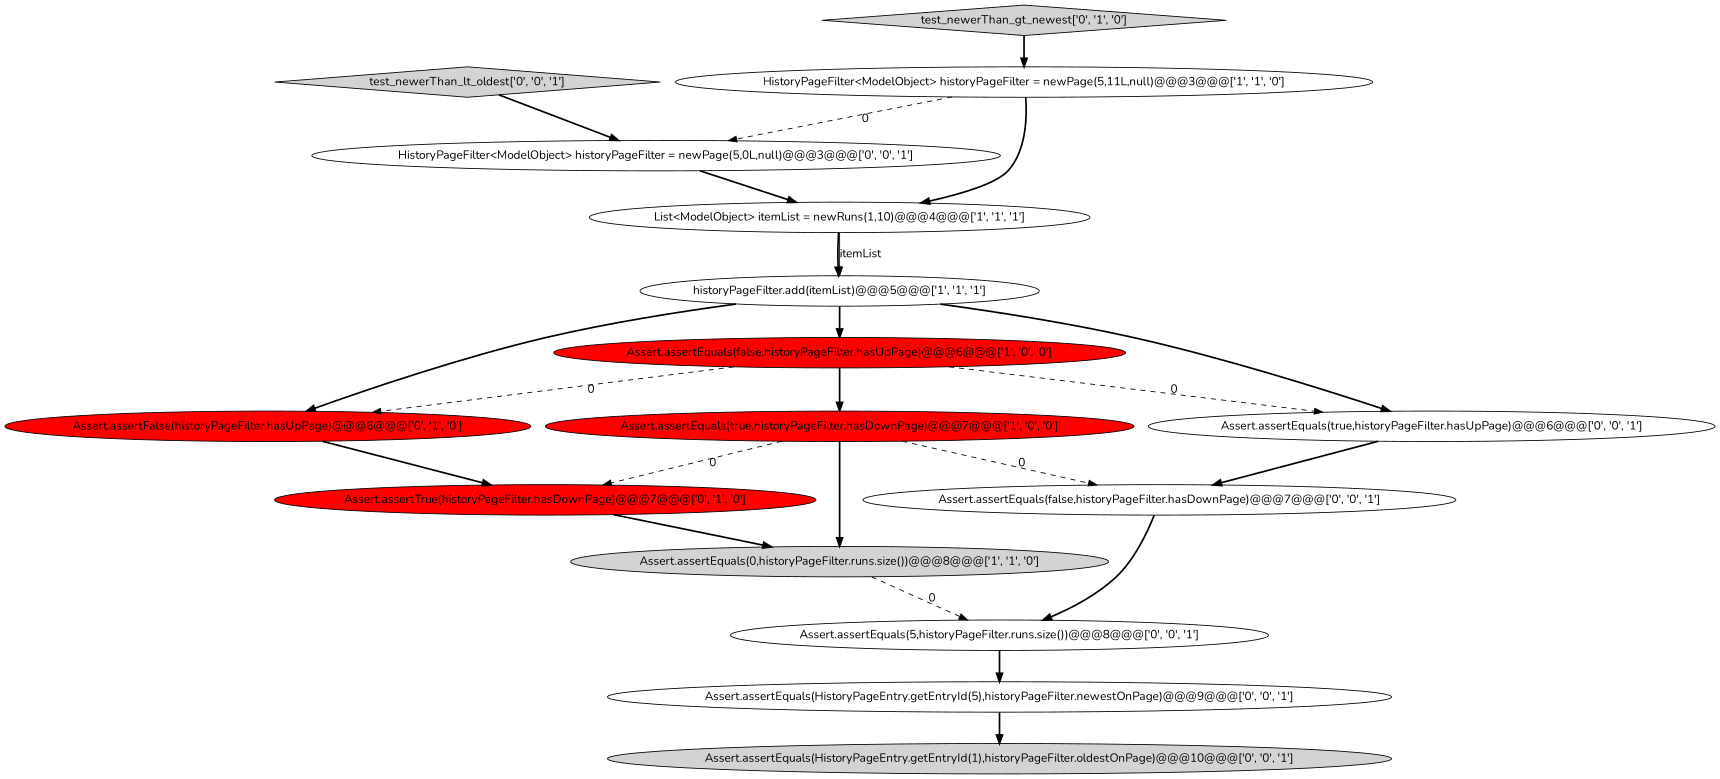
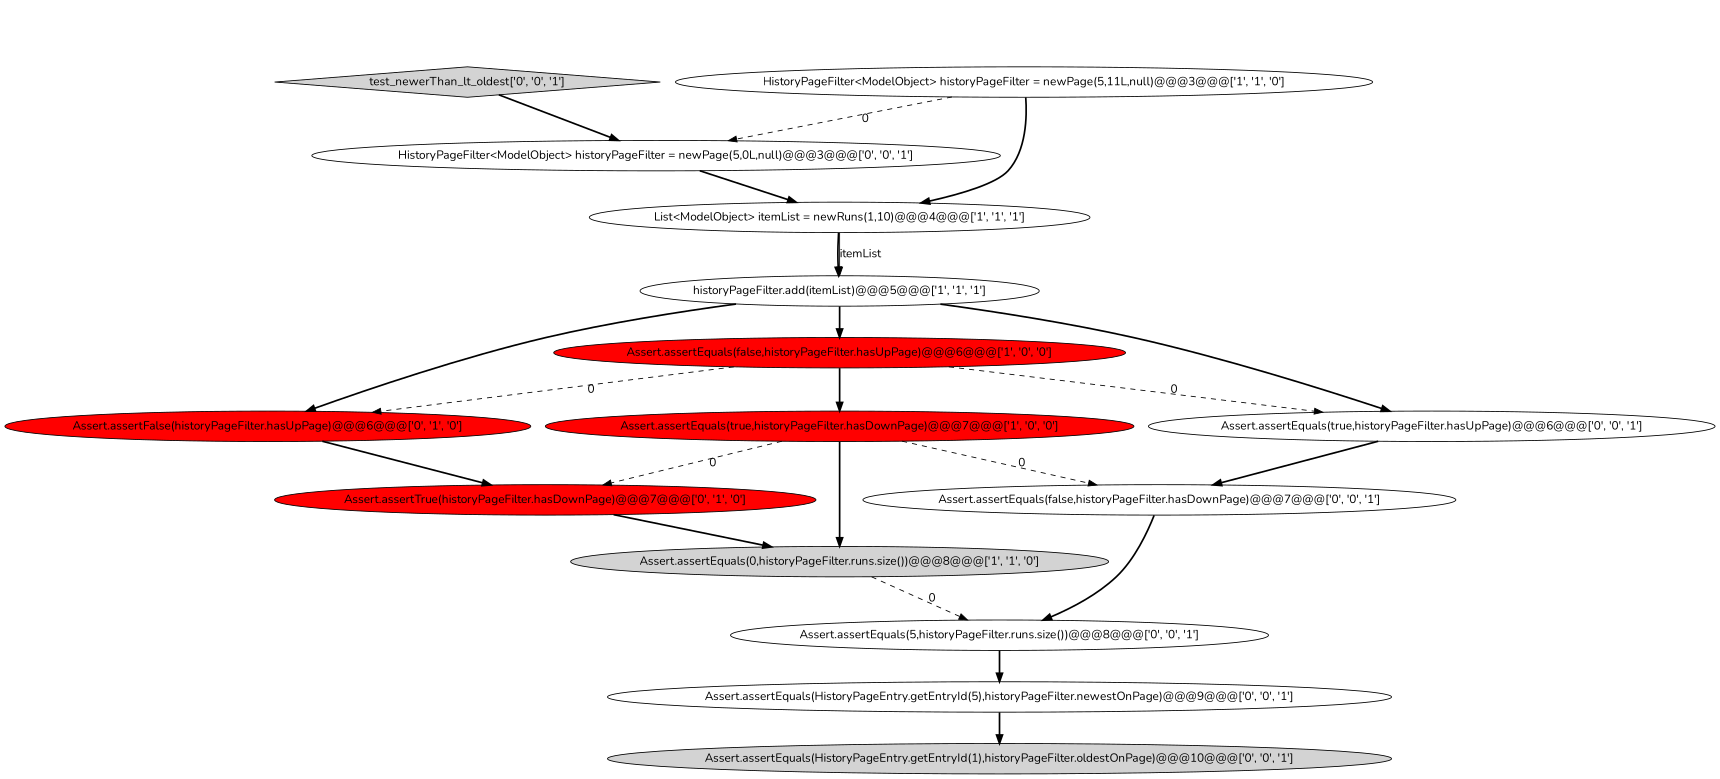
(1024, 20) -> none
